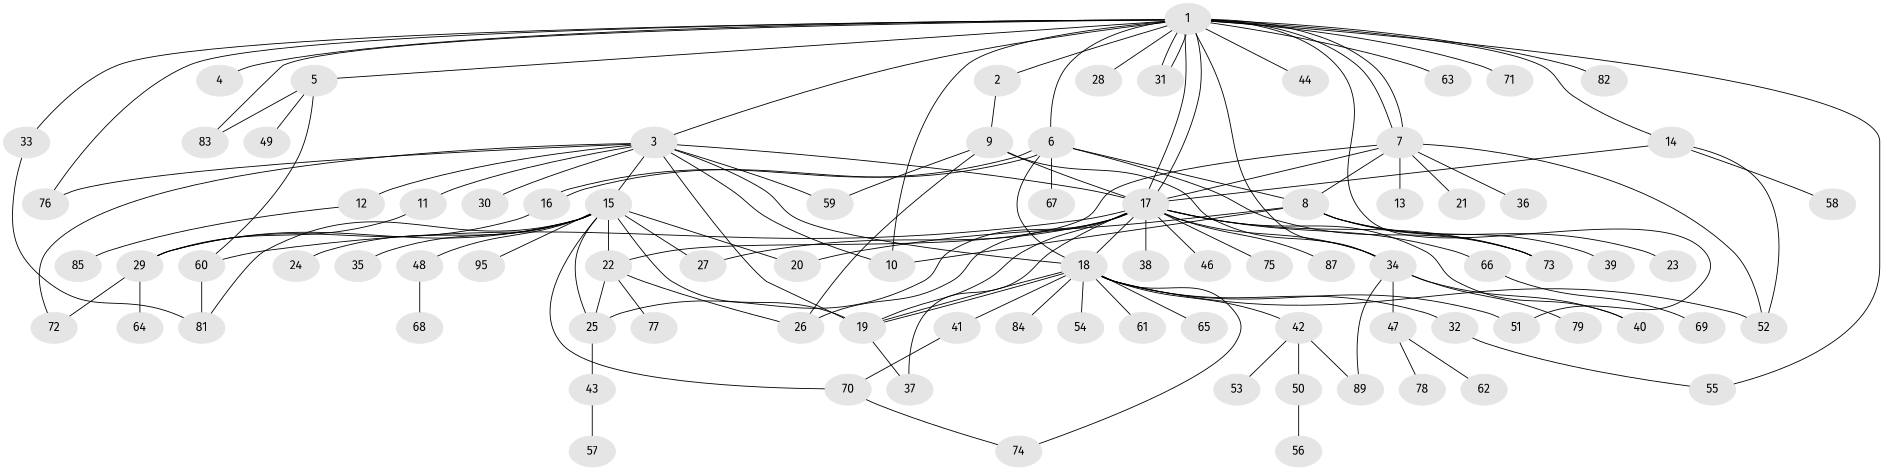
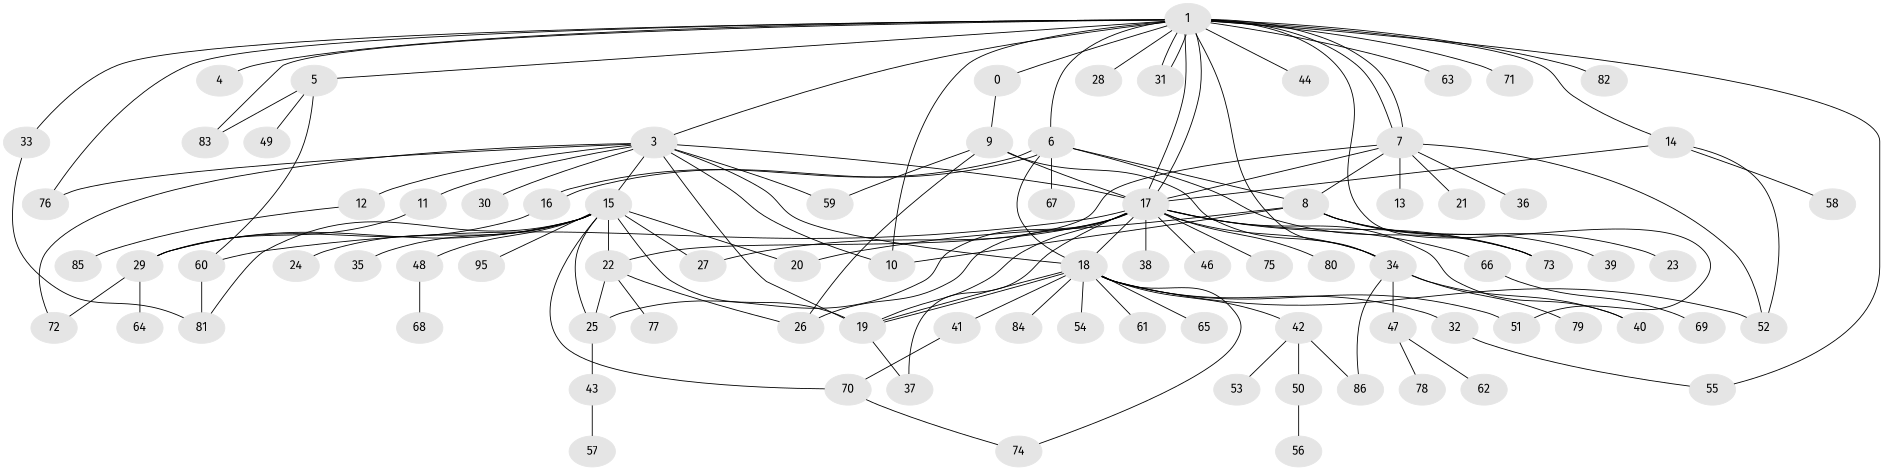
(997, 81) -> (997, 81)
(1331, 266) -> (1331, 266)
(1360, 390) -> (1360, 390)
